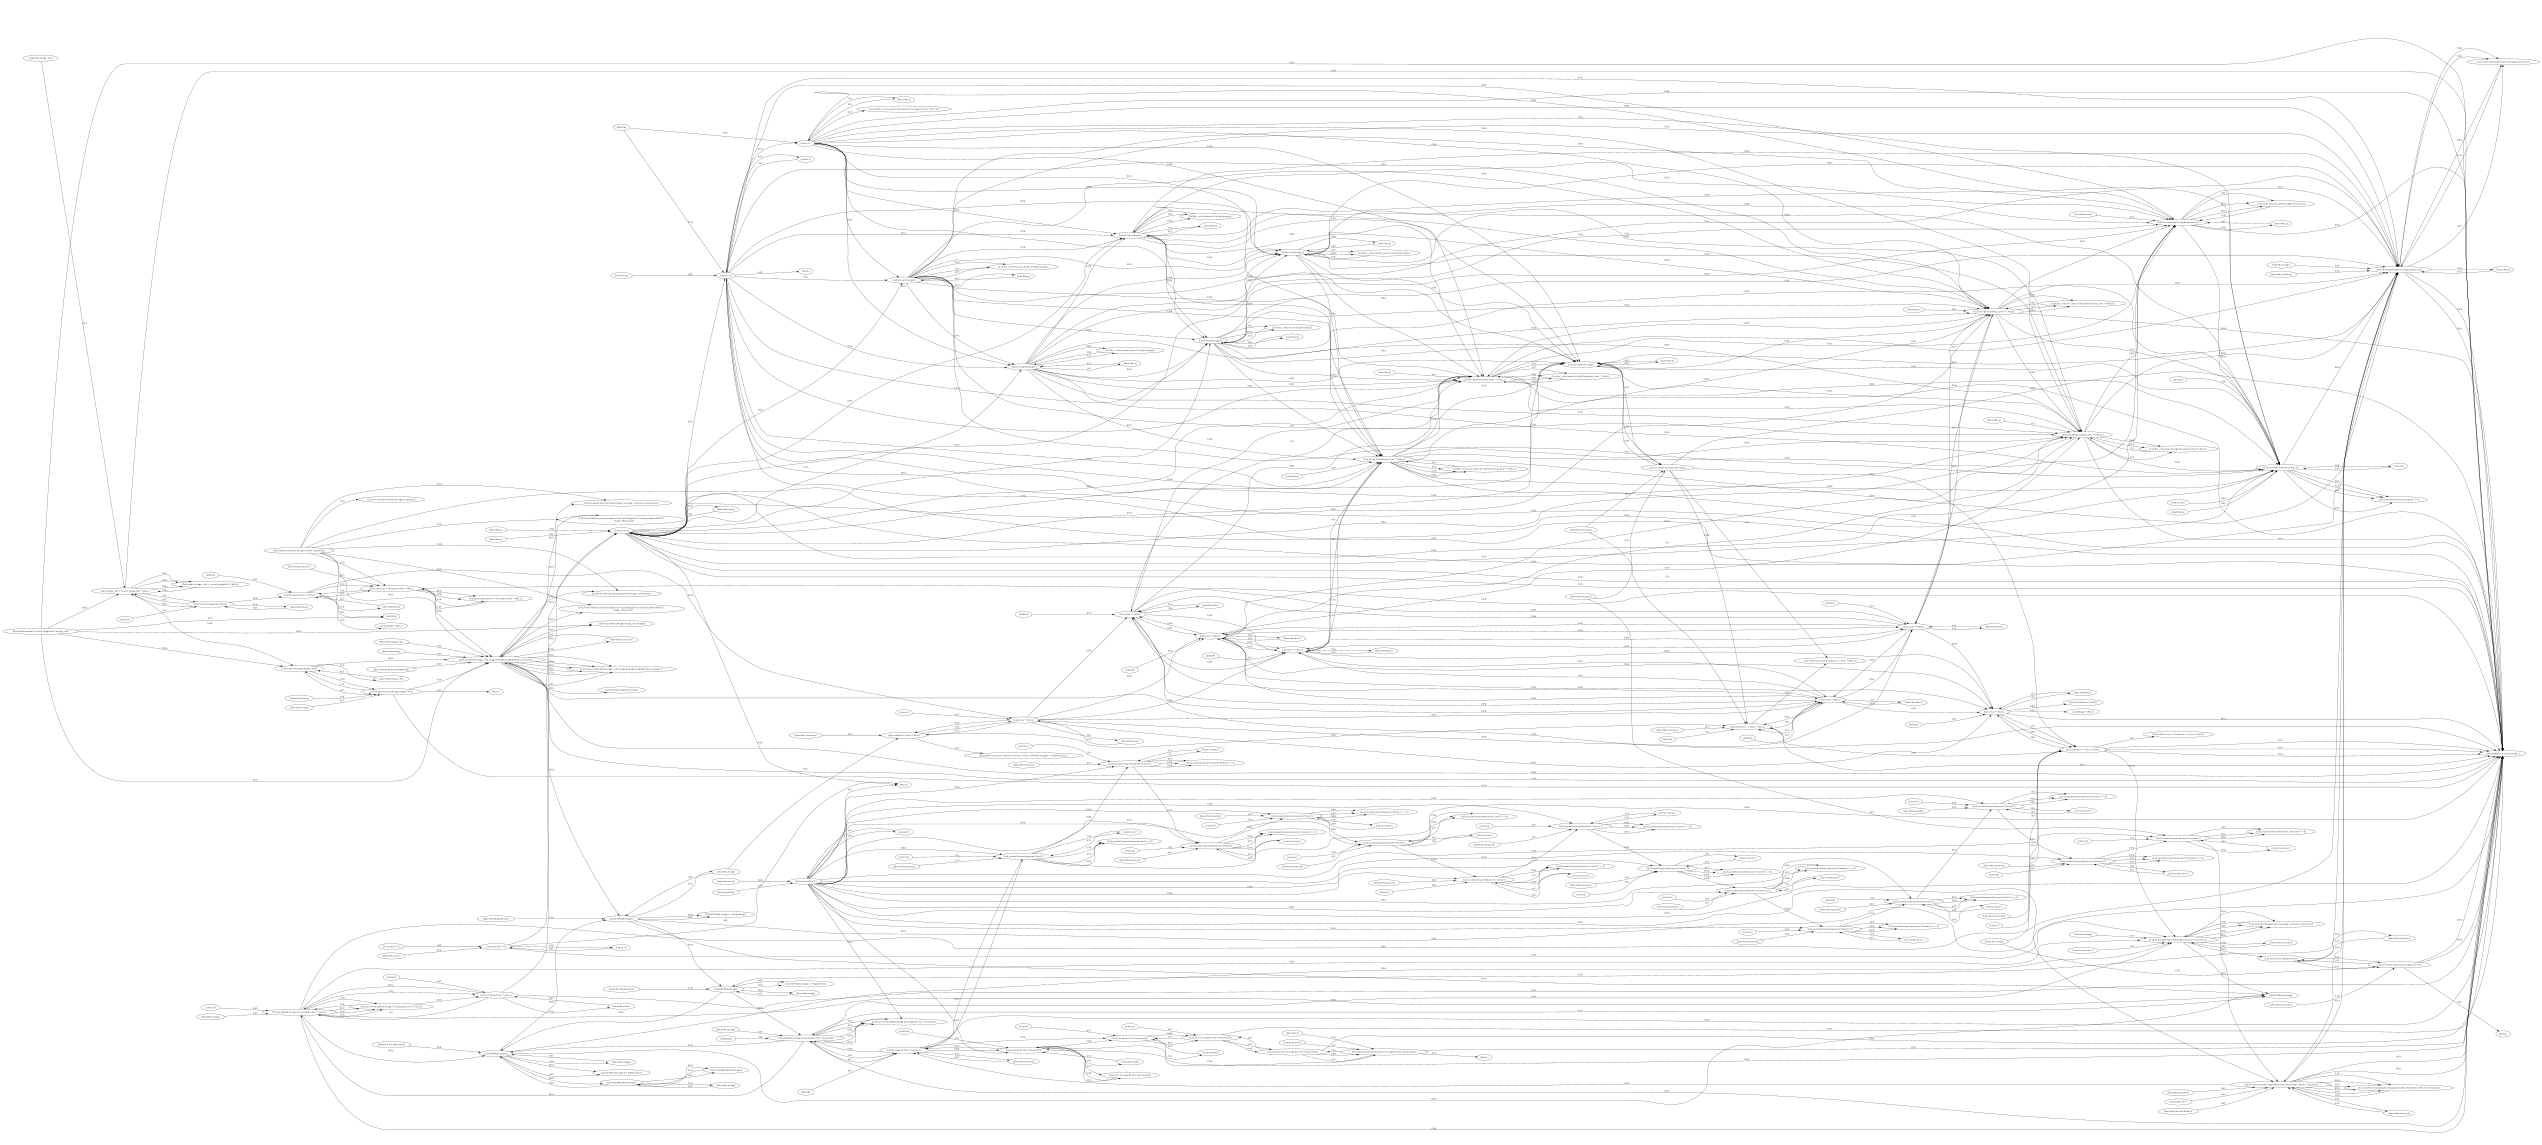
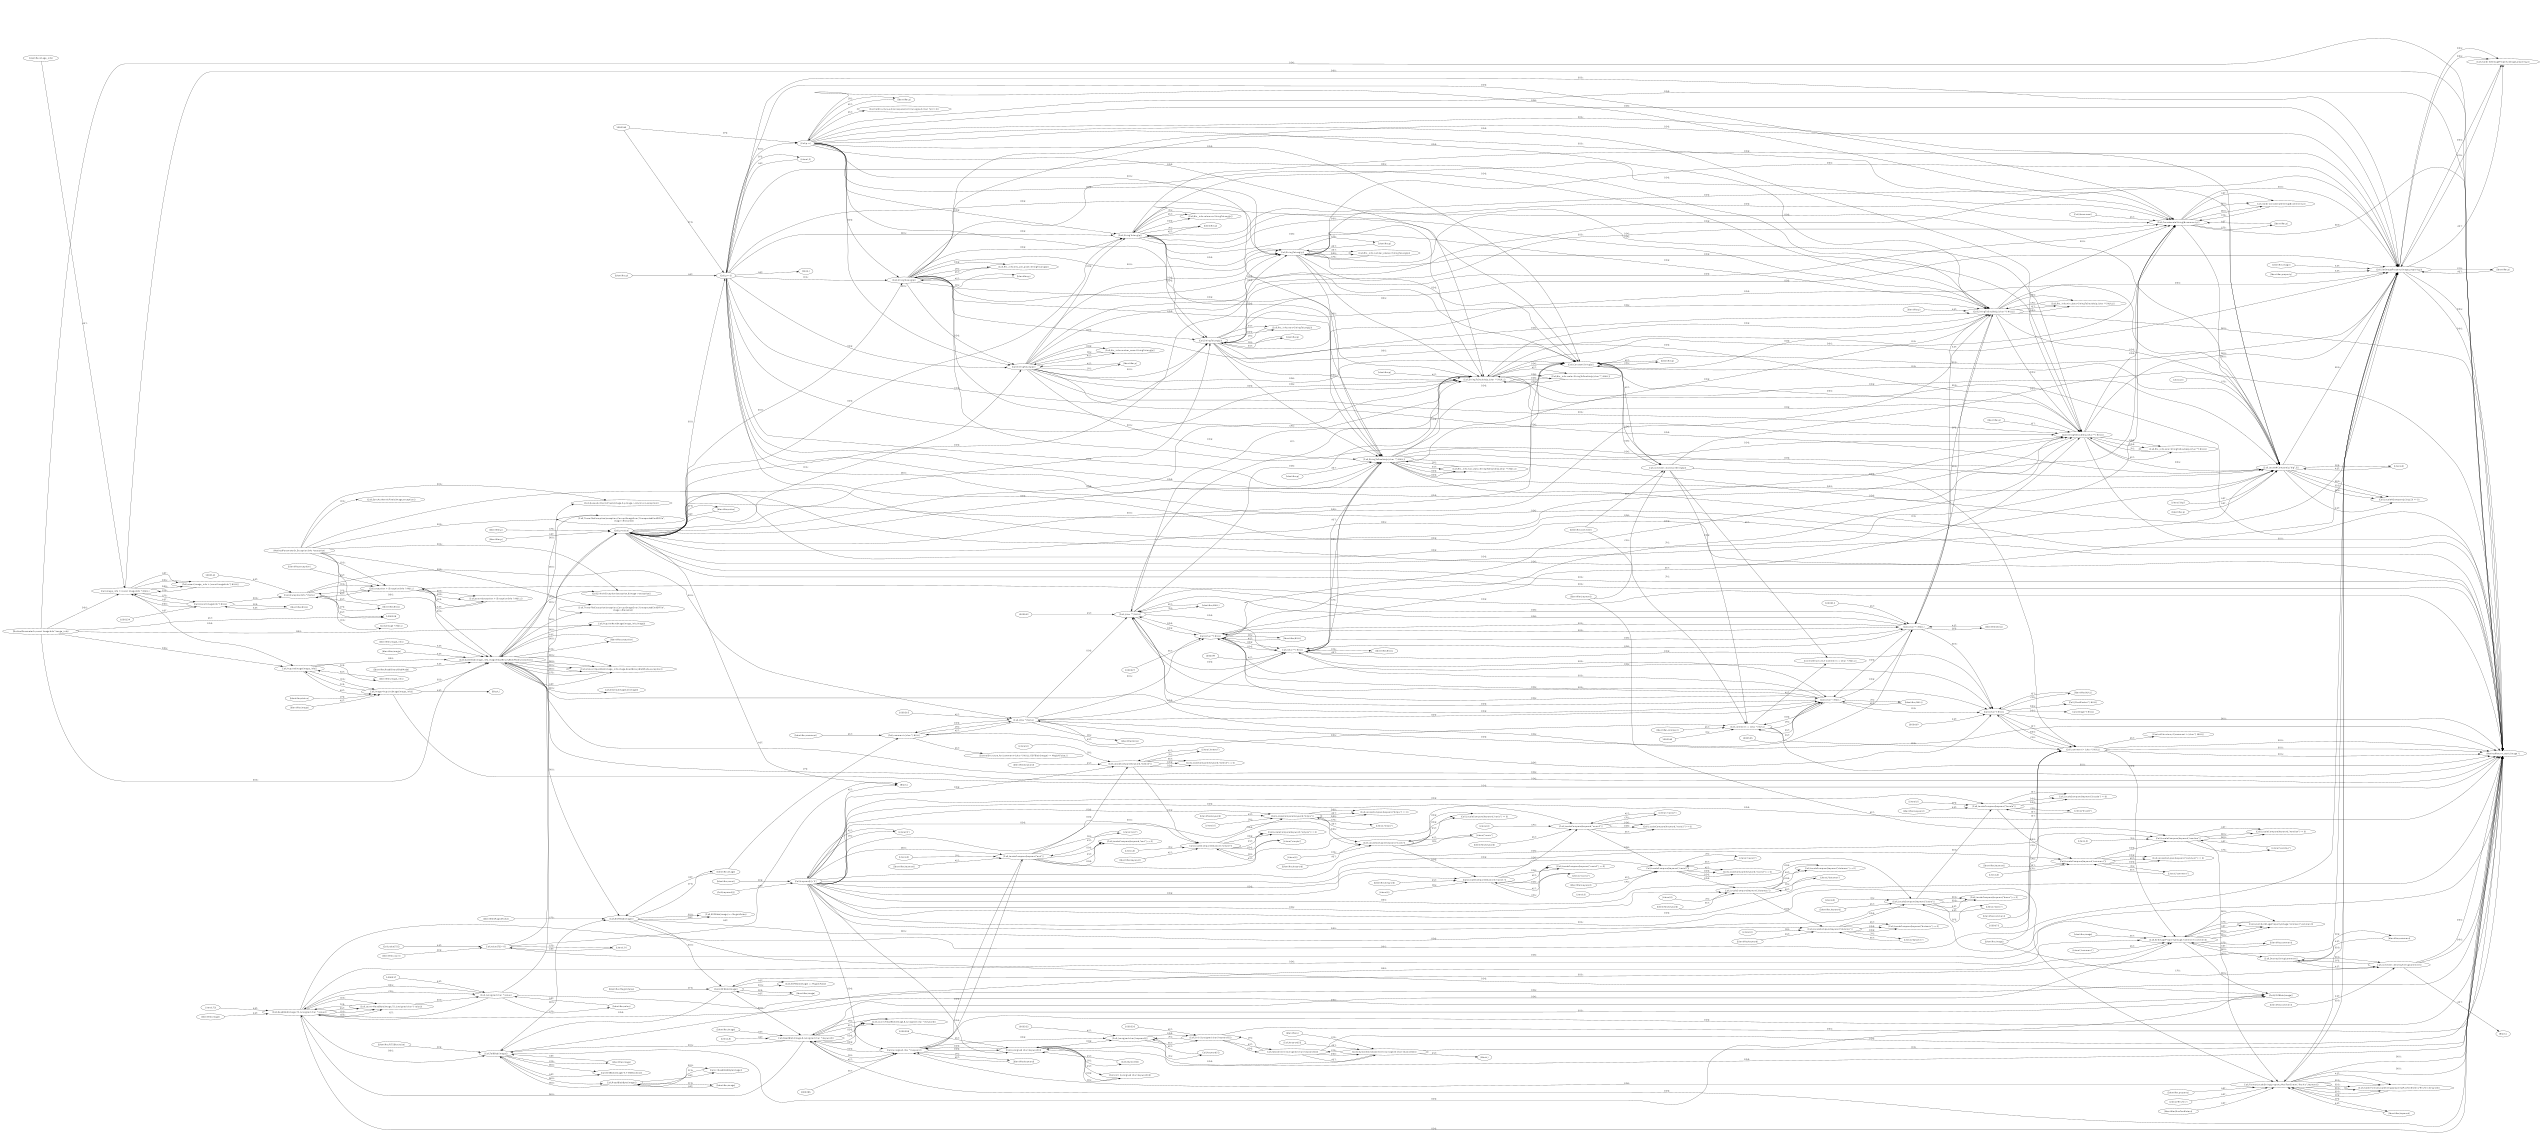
(1913, 756) -> (1911, 745)
(854, 951) -> (842, 972)
(726, 1039) -> (726, 1039)
